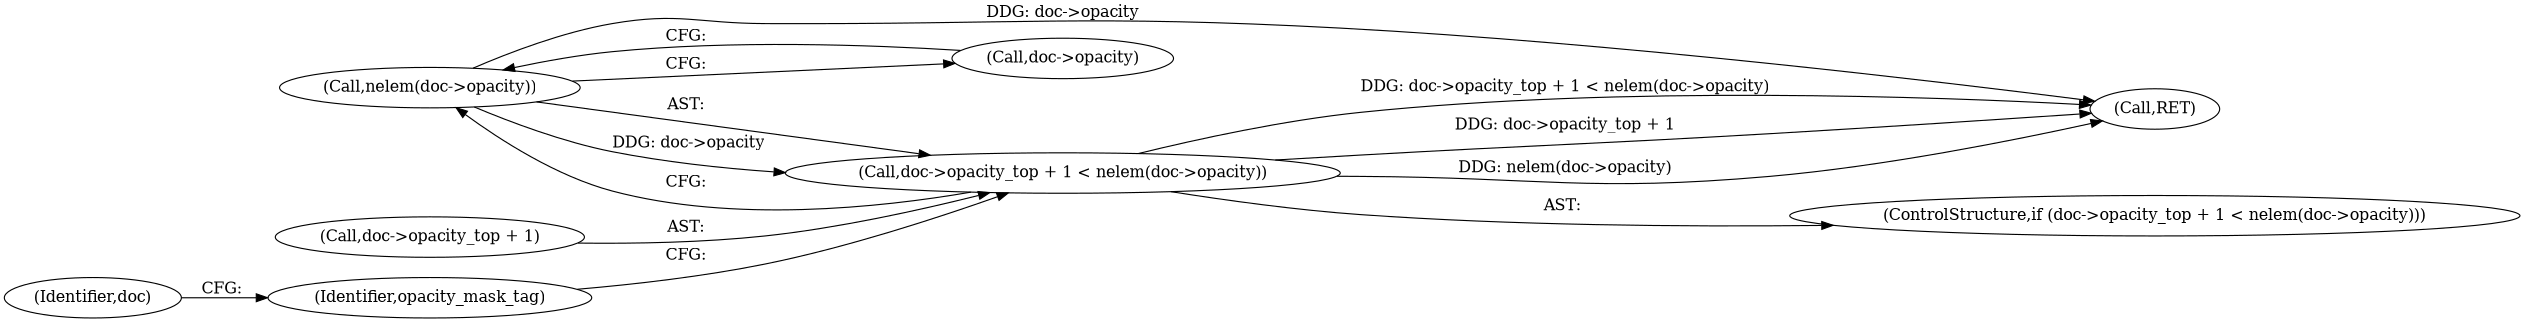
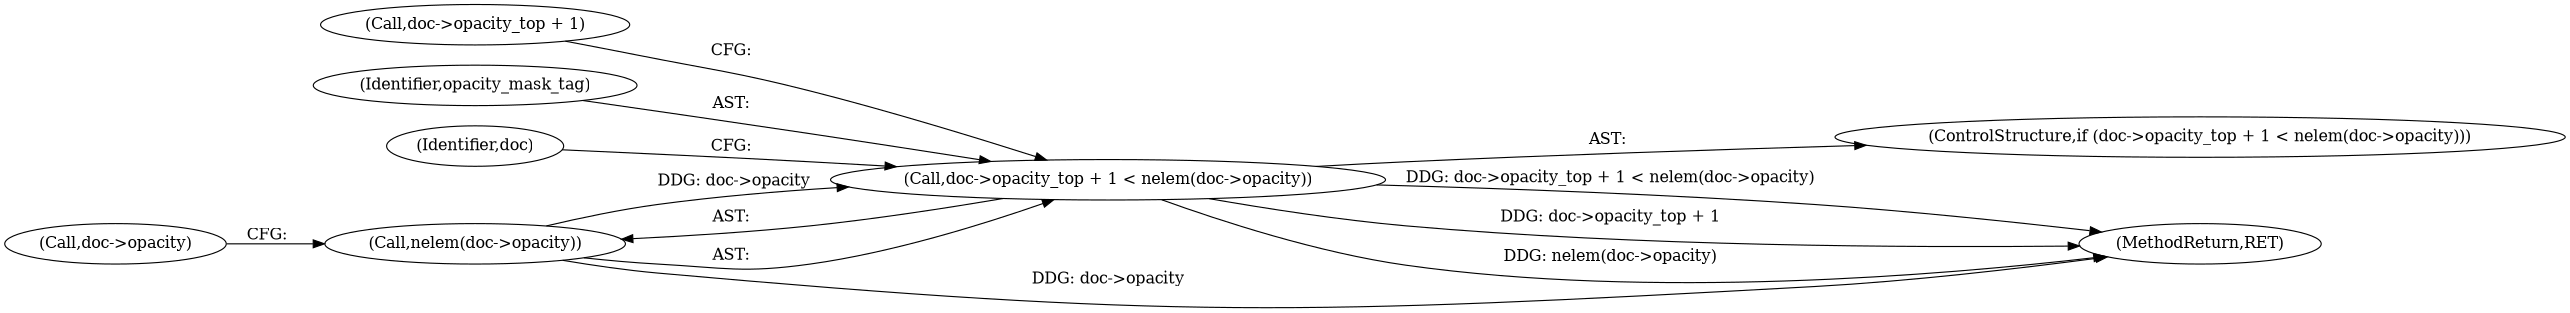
(758, 72) -> none
(2155, 109) -> (2200, 244)
(689, 183) -> (734, 217)
(689, 228) -> (734, 51)
(689, 256) -> (734, 104)
(219, 298) -> (723, 157)
